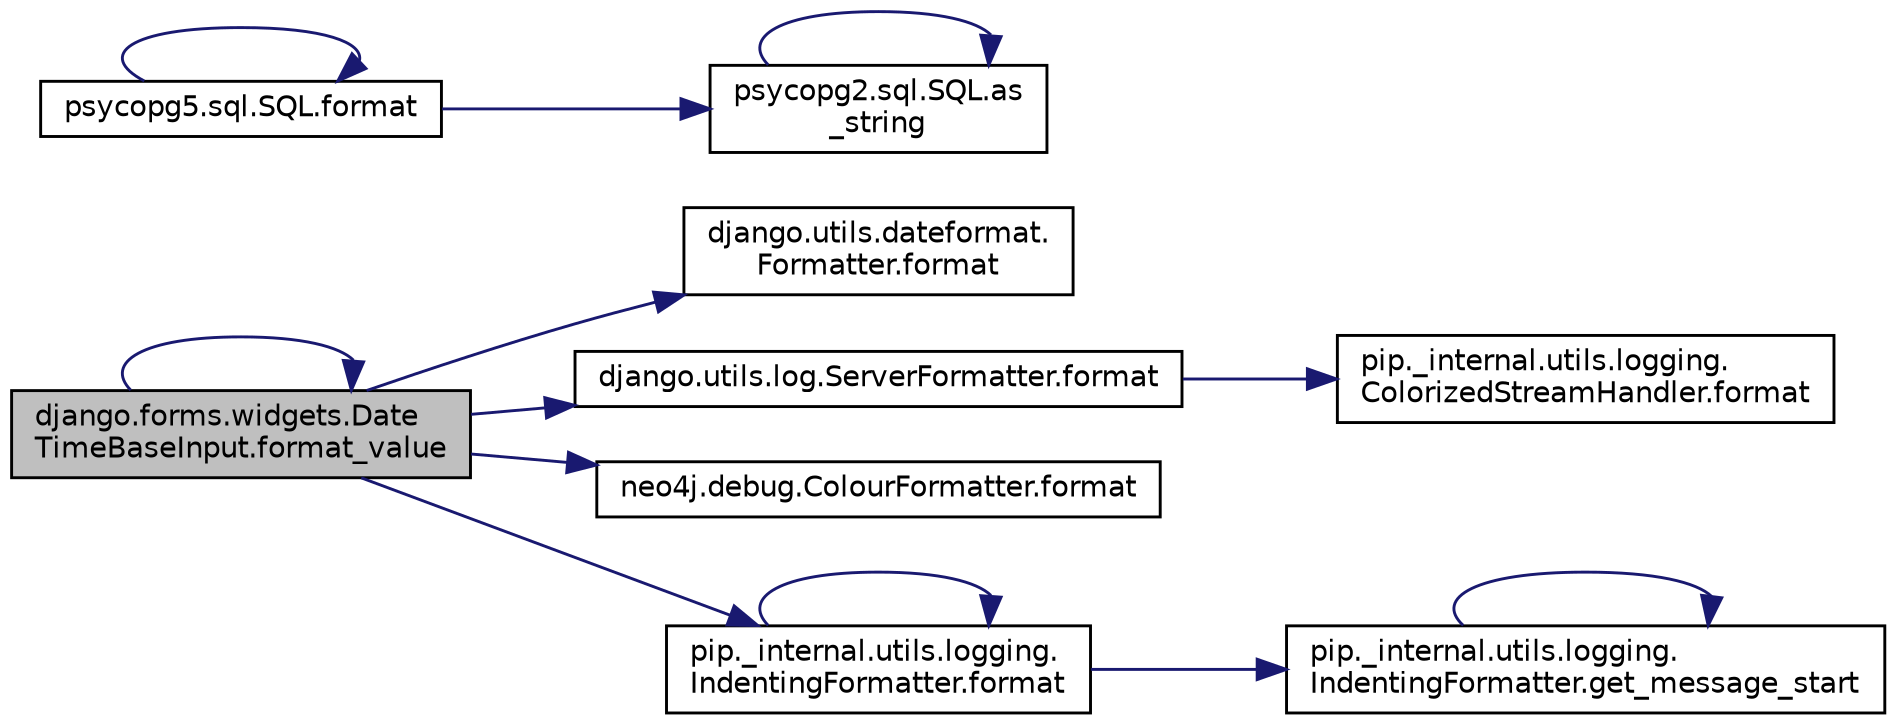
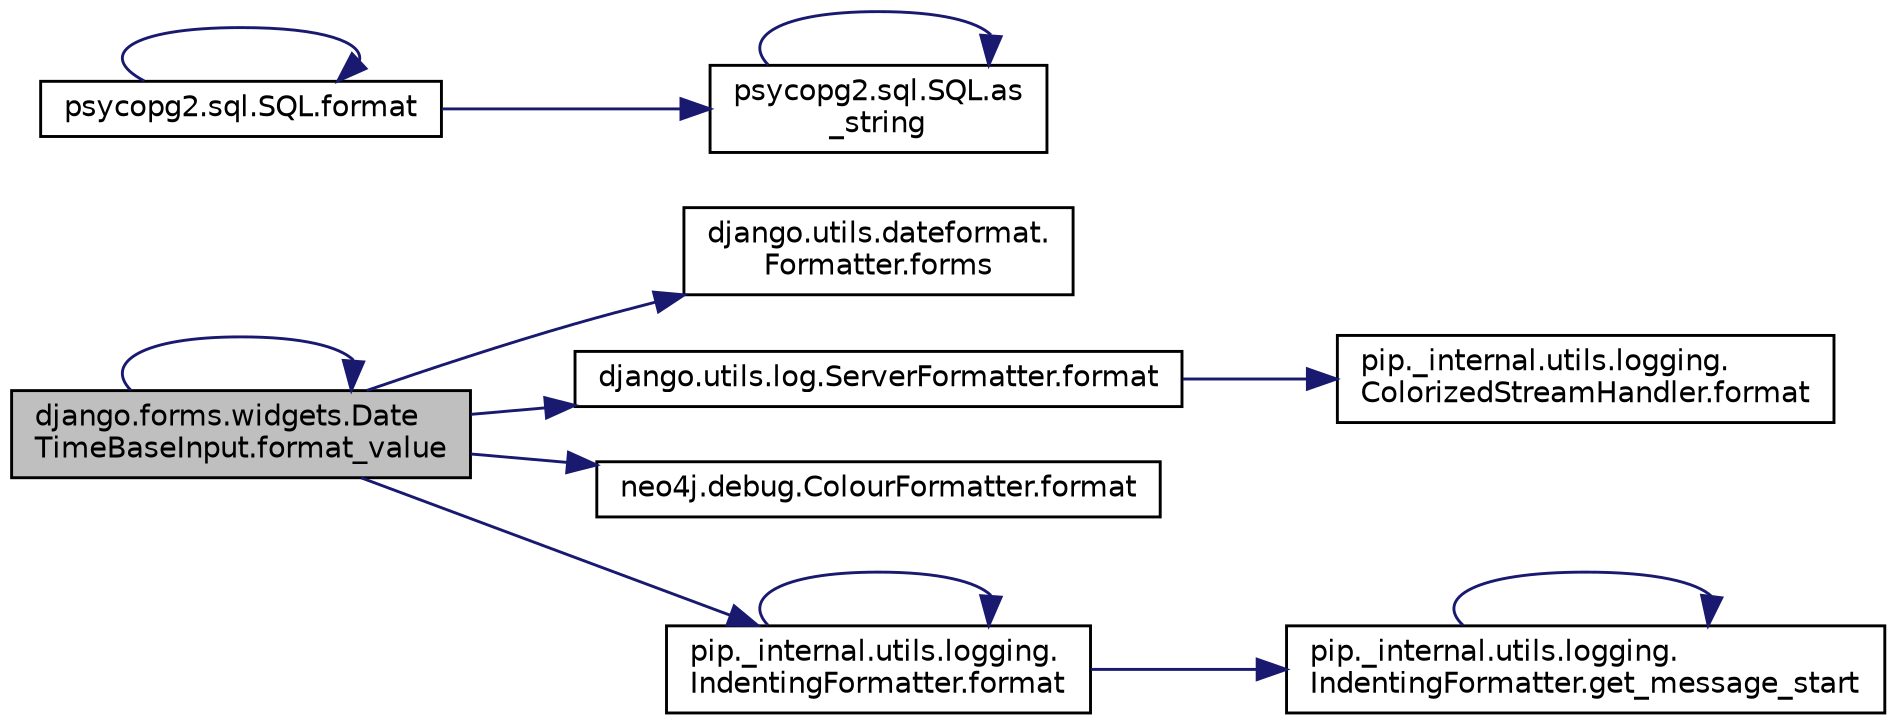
(241, 109) -> (241, 109)
(879, 251) -> (879, 251)
